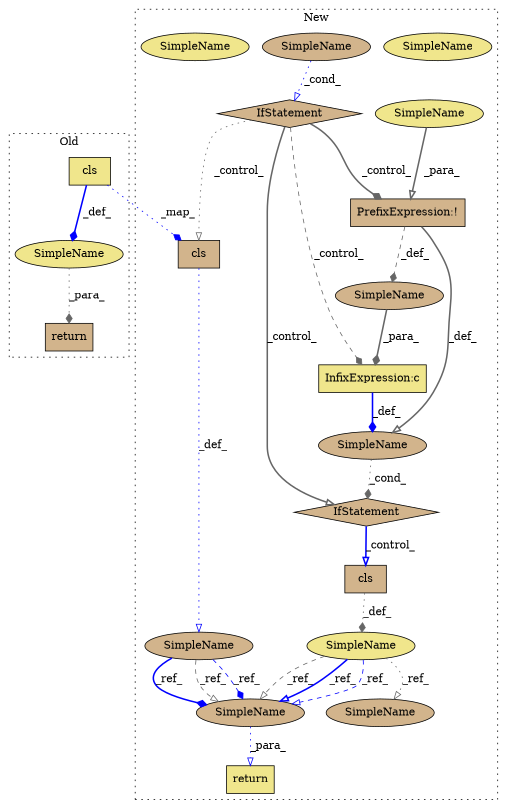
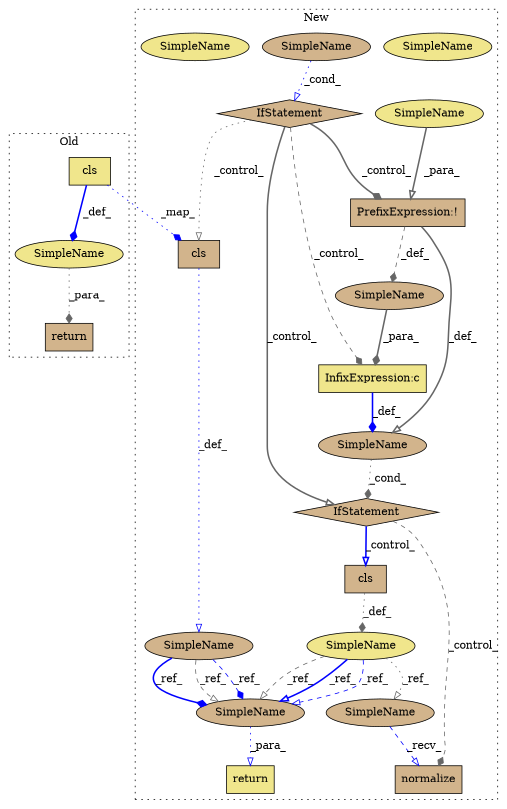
none -> (429, 780)
